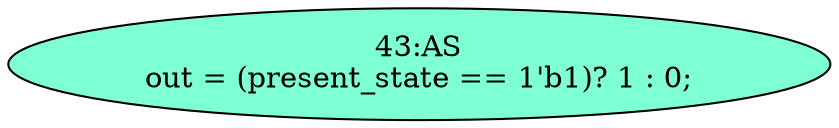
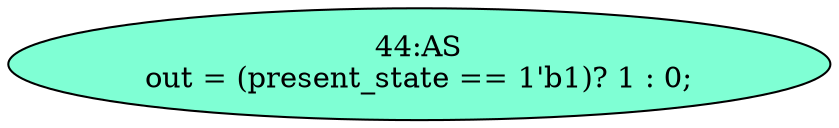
(419, 64) -> (419, 64)
